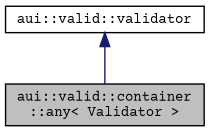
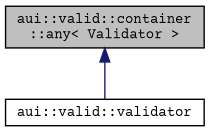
(105, 65) -> (105, 81)
